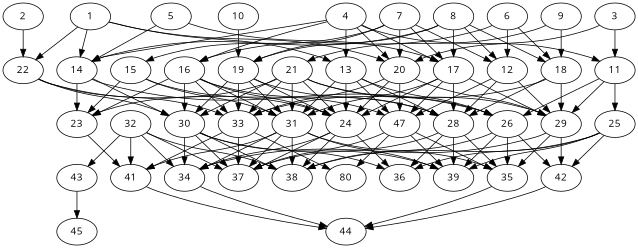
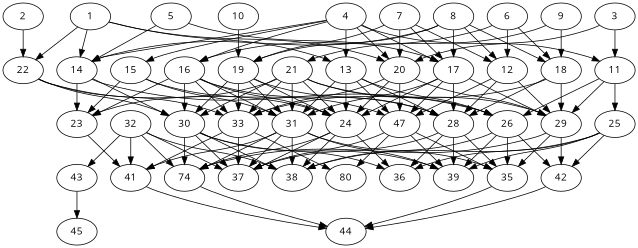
(269, 43) -> (196, 47)
(185, 178) -> (185, 178)
